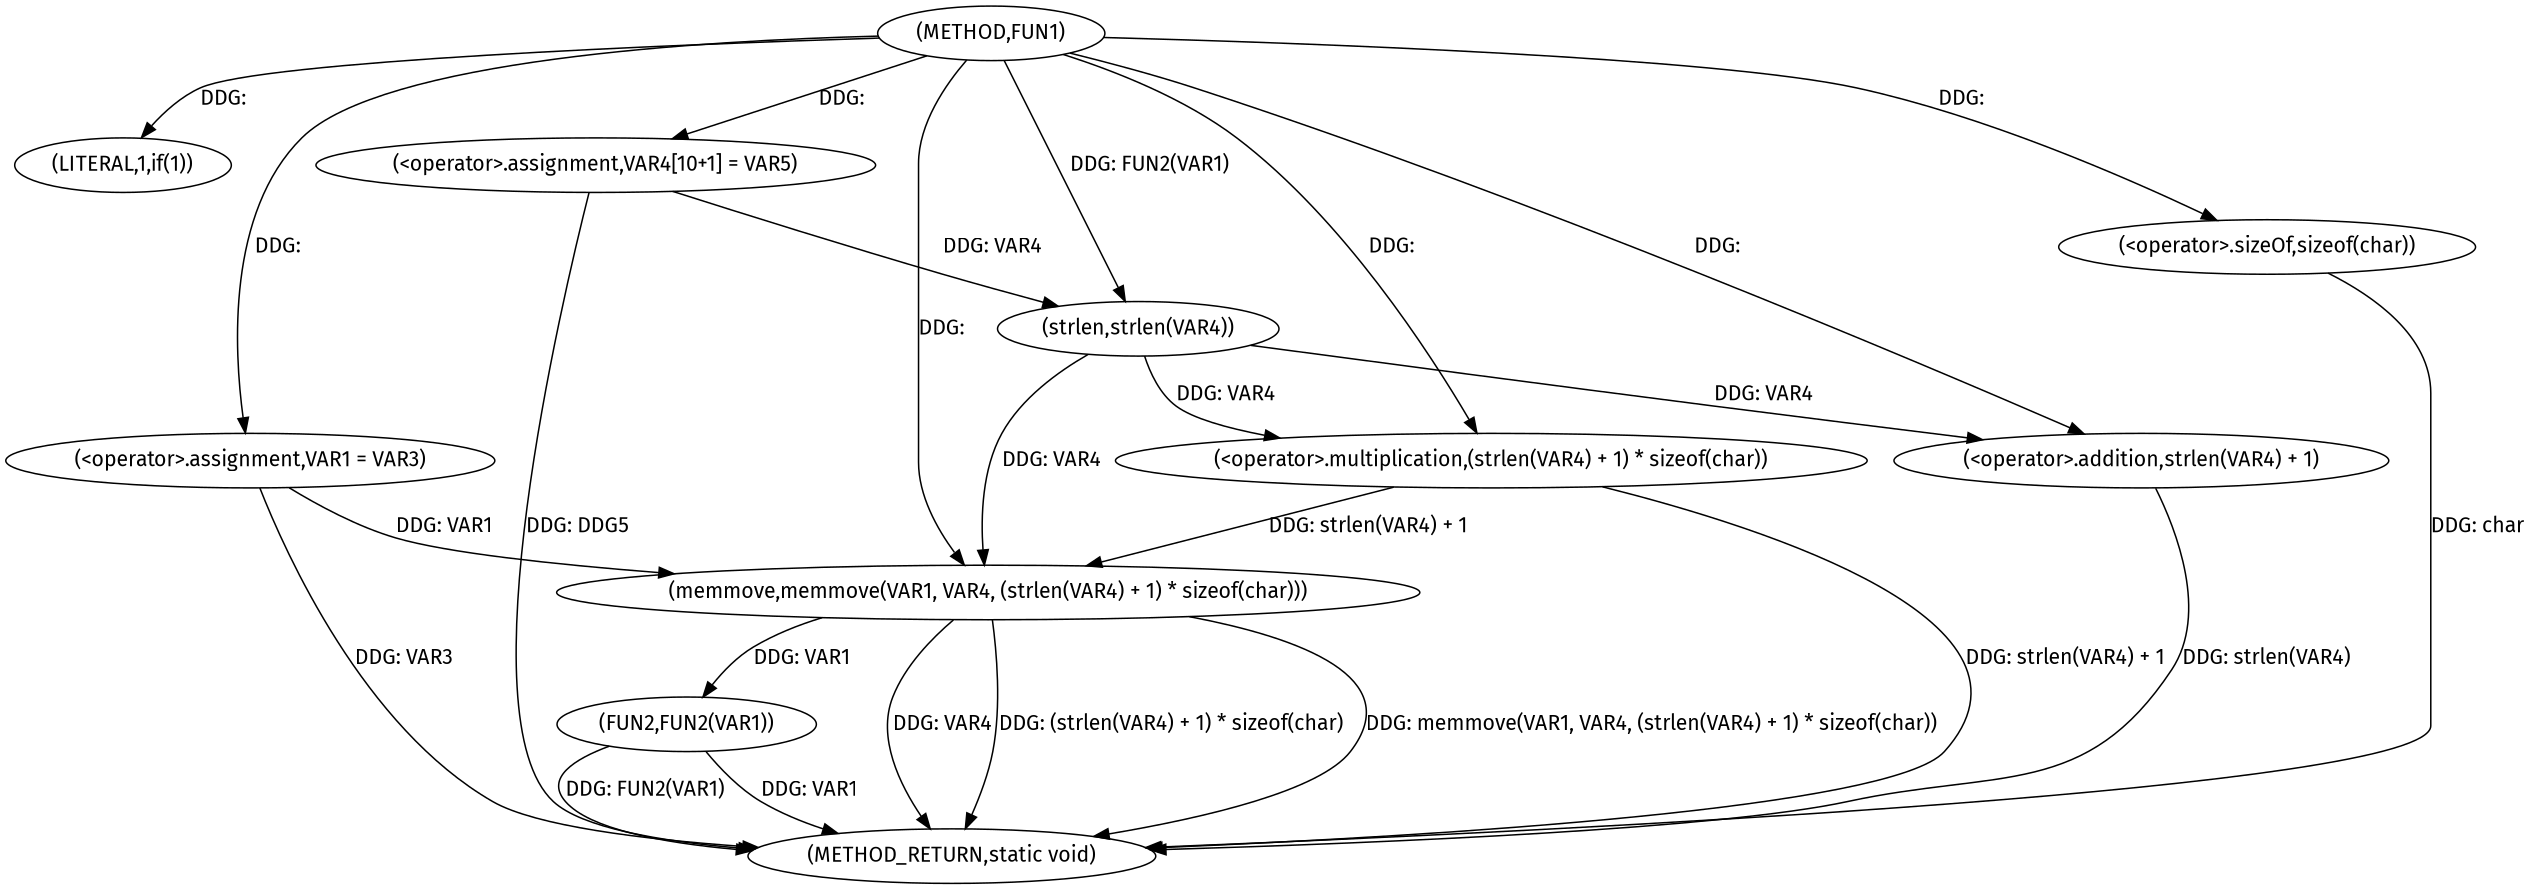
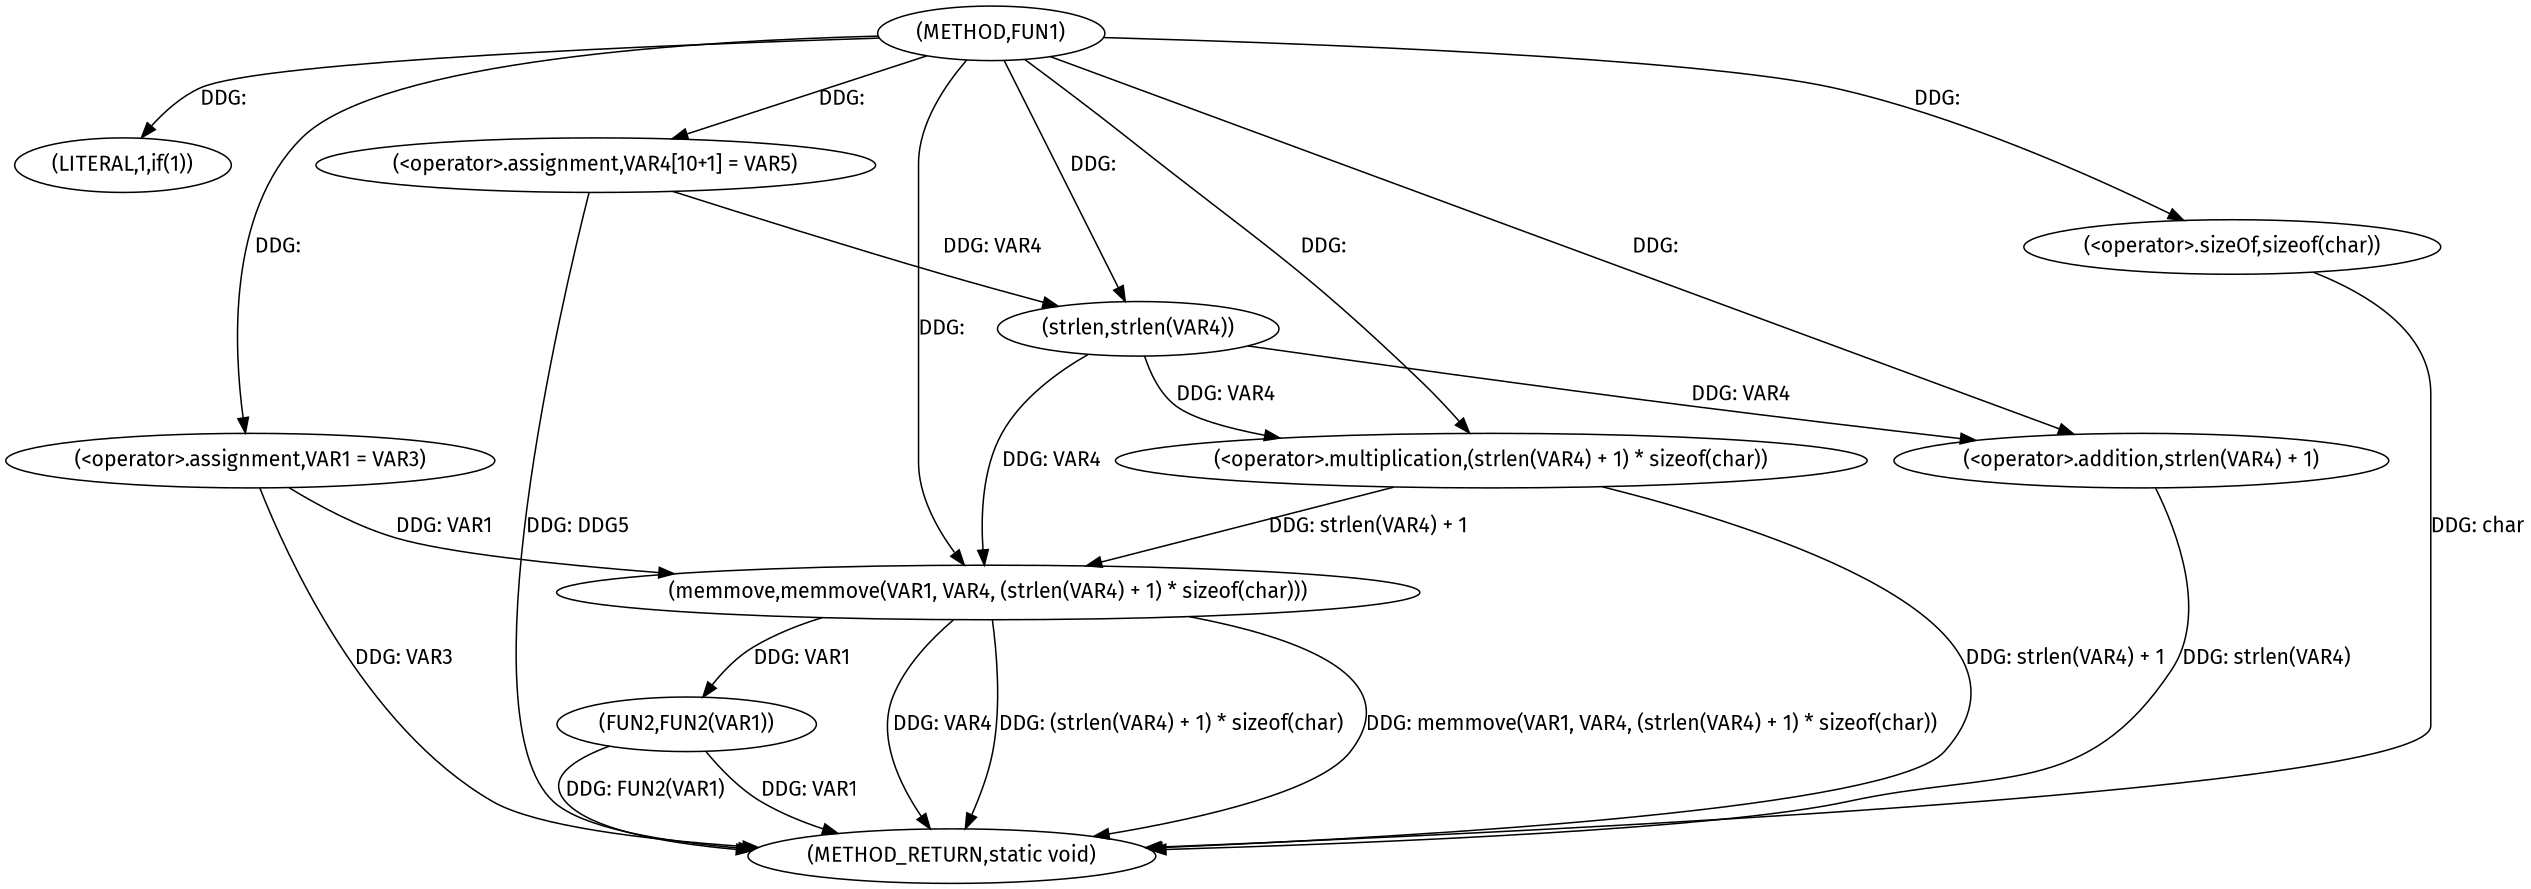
(1150, 165) -> (1096, 165)
